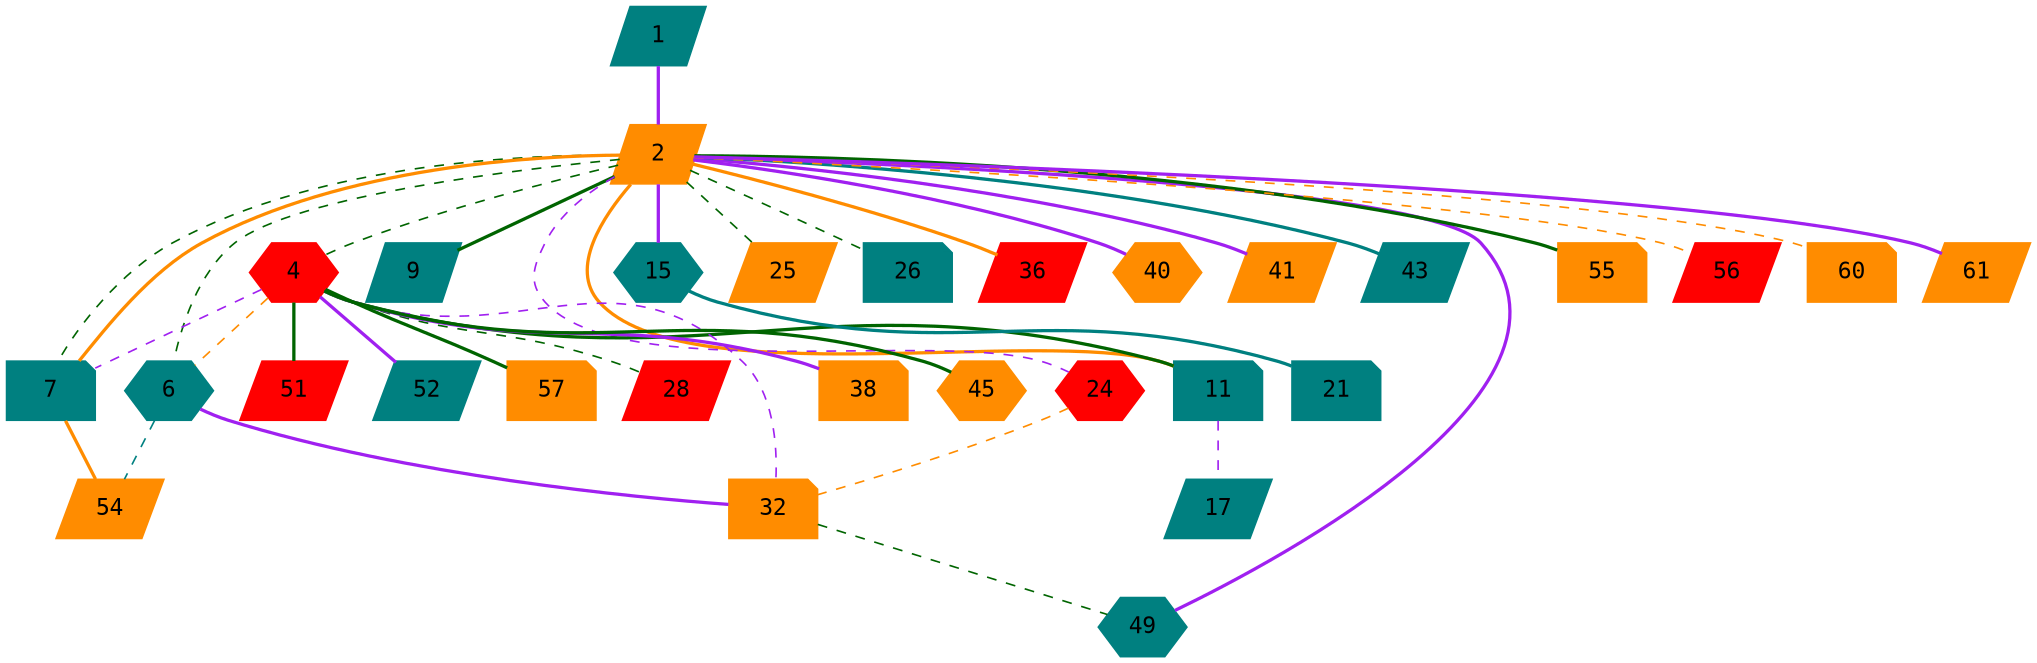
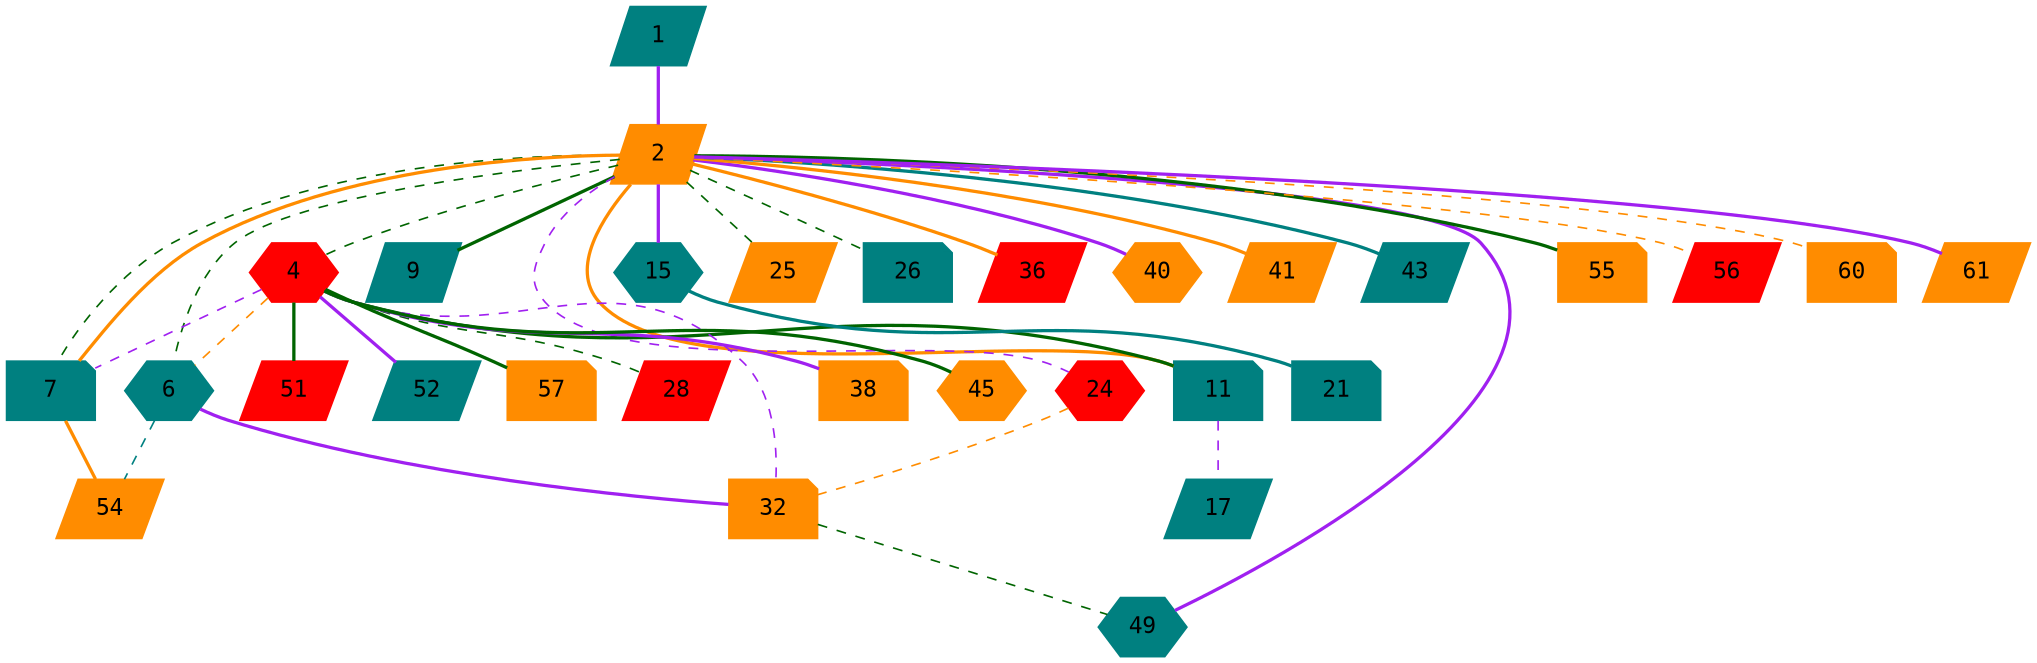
(973, 191) -> (973, 191)
